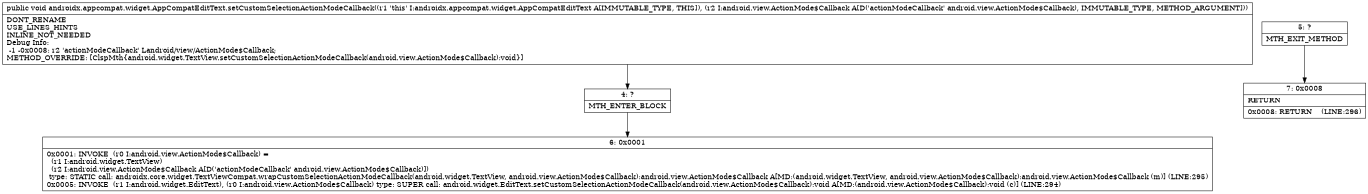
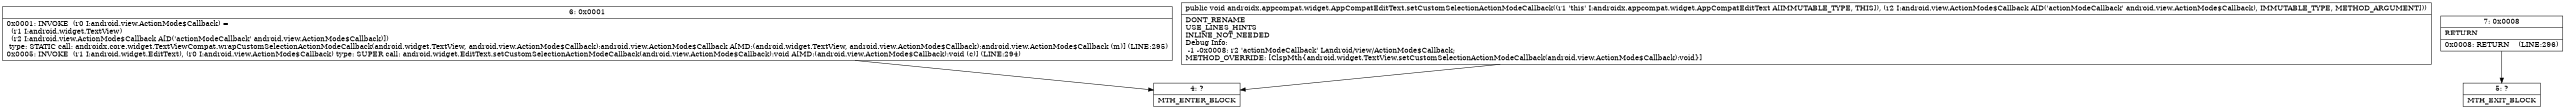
(1305, 39) -> (2502, 100)
(1305, 61) -> (2502, 65)
(628, 122) -> (1002, 75)
